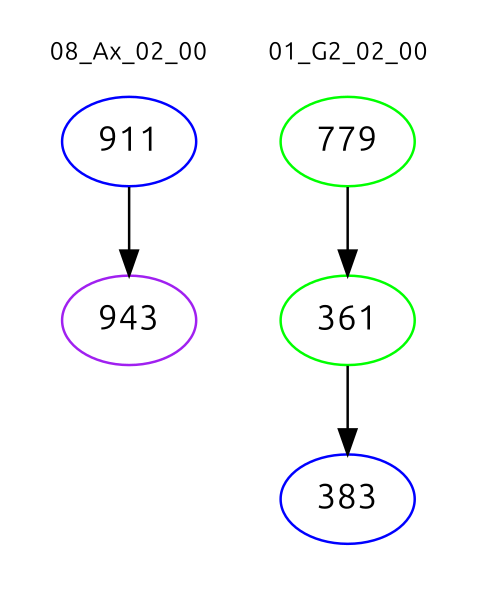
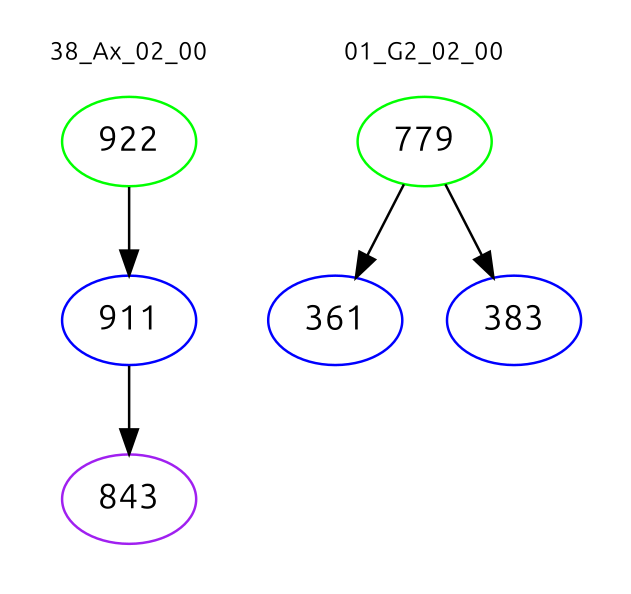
(129, 53) -> (129, 53)
none -> (129, 142)
(129, 320) -> (129, 499)
(348, 320) -> (335, 320)
(348, 398) -> (464, 220)
